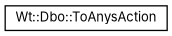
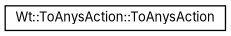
(86, 18) -> (115, 18)
